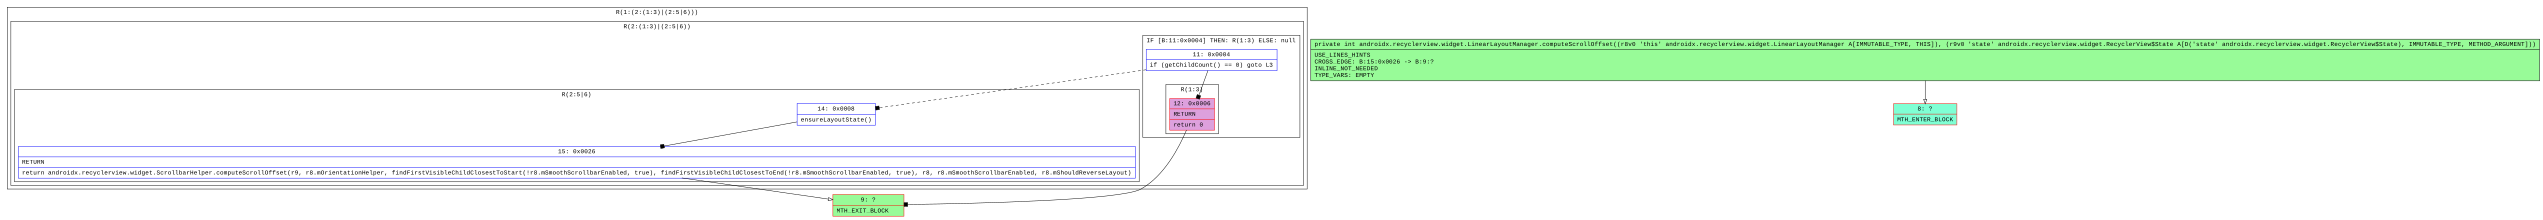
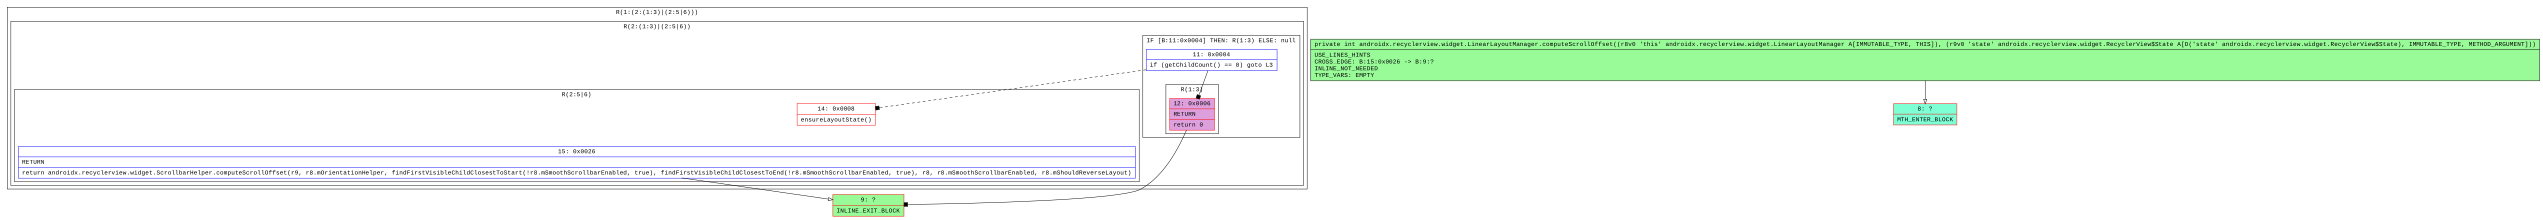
(836, 114) -> (836, 114)
(731, 134) -> none
(863, 211) -> (868, 211)
